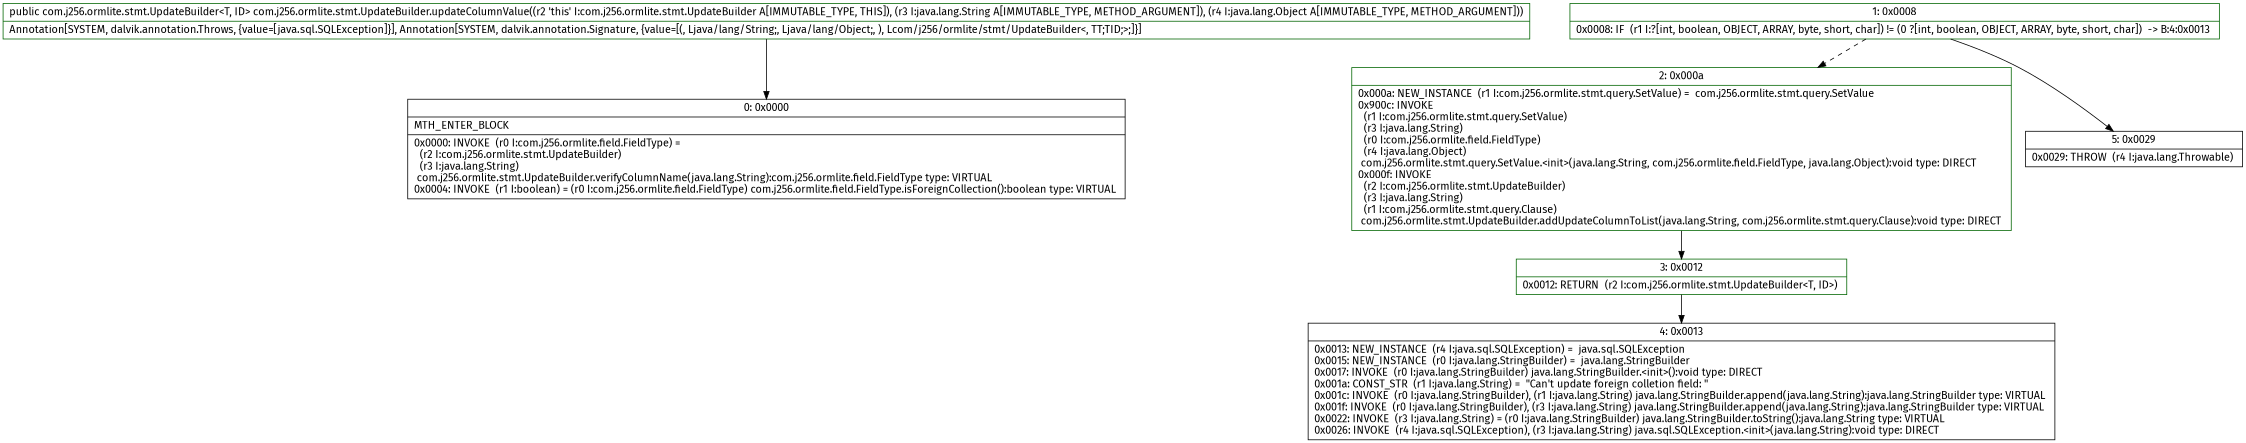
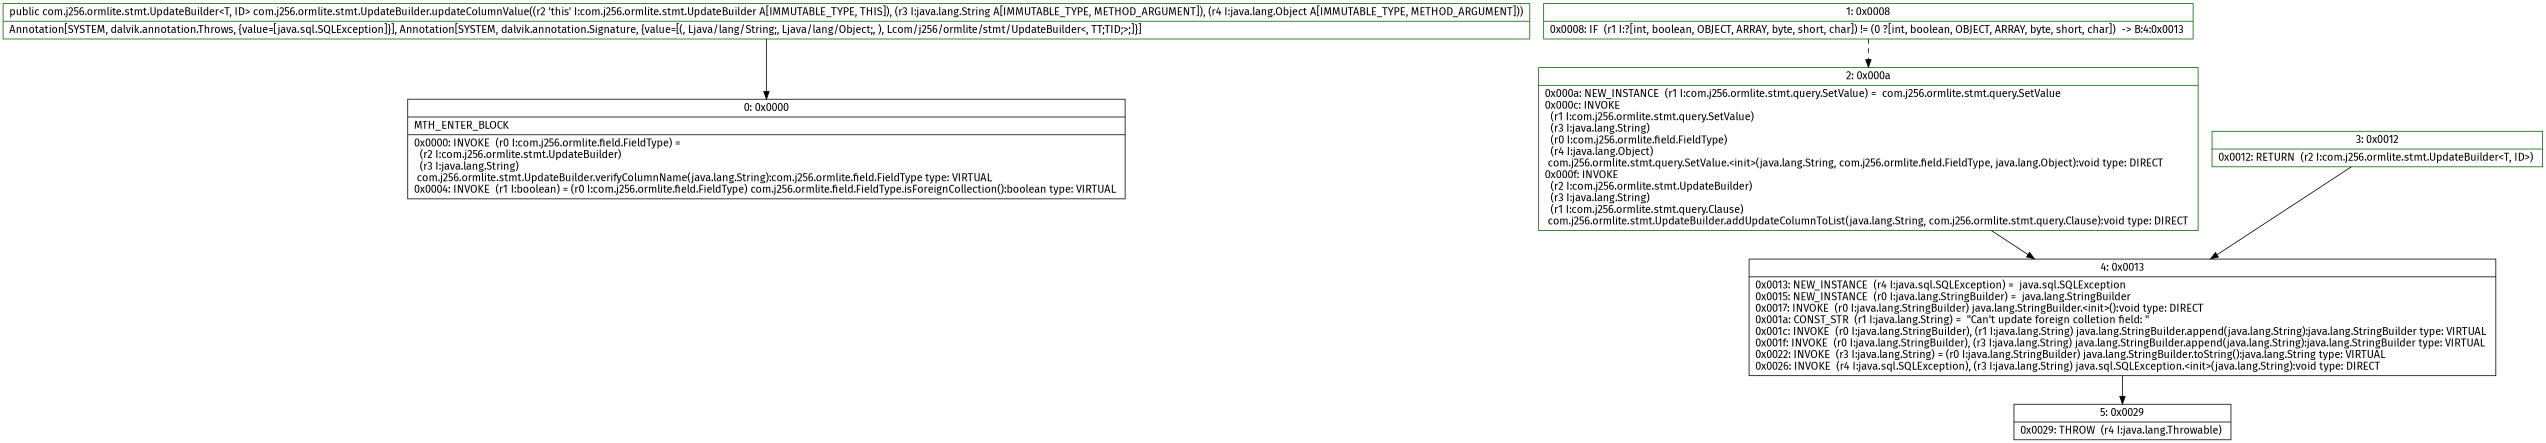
(2033, 75) -> (2122, 386)
(1399, 105) -> (1586, 105)
(1682, 241) -> (2010, 243)
